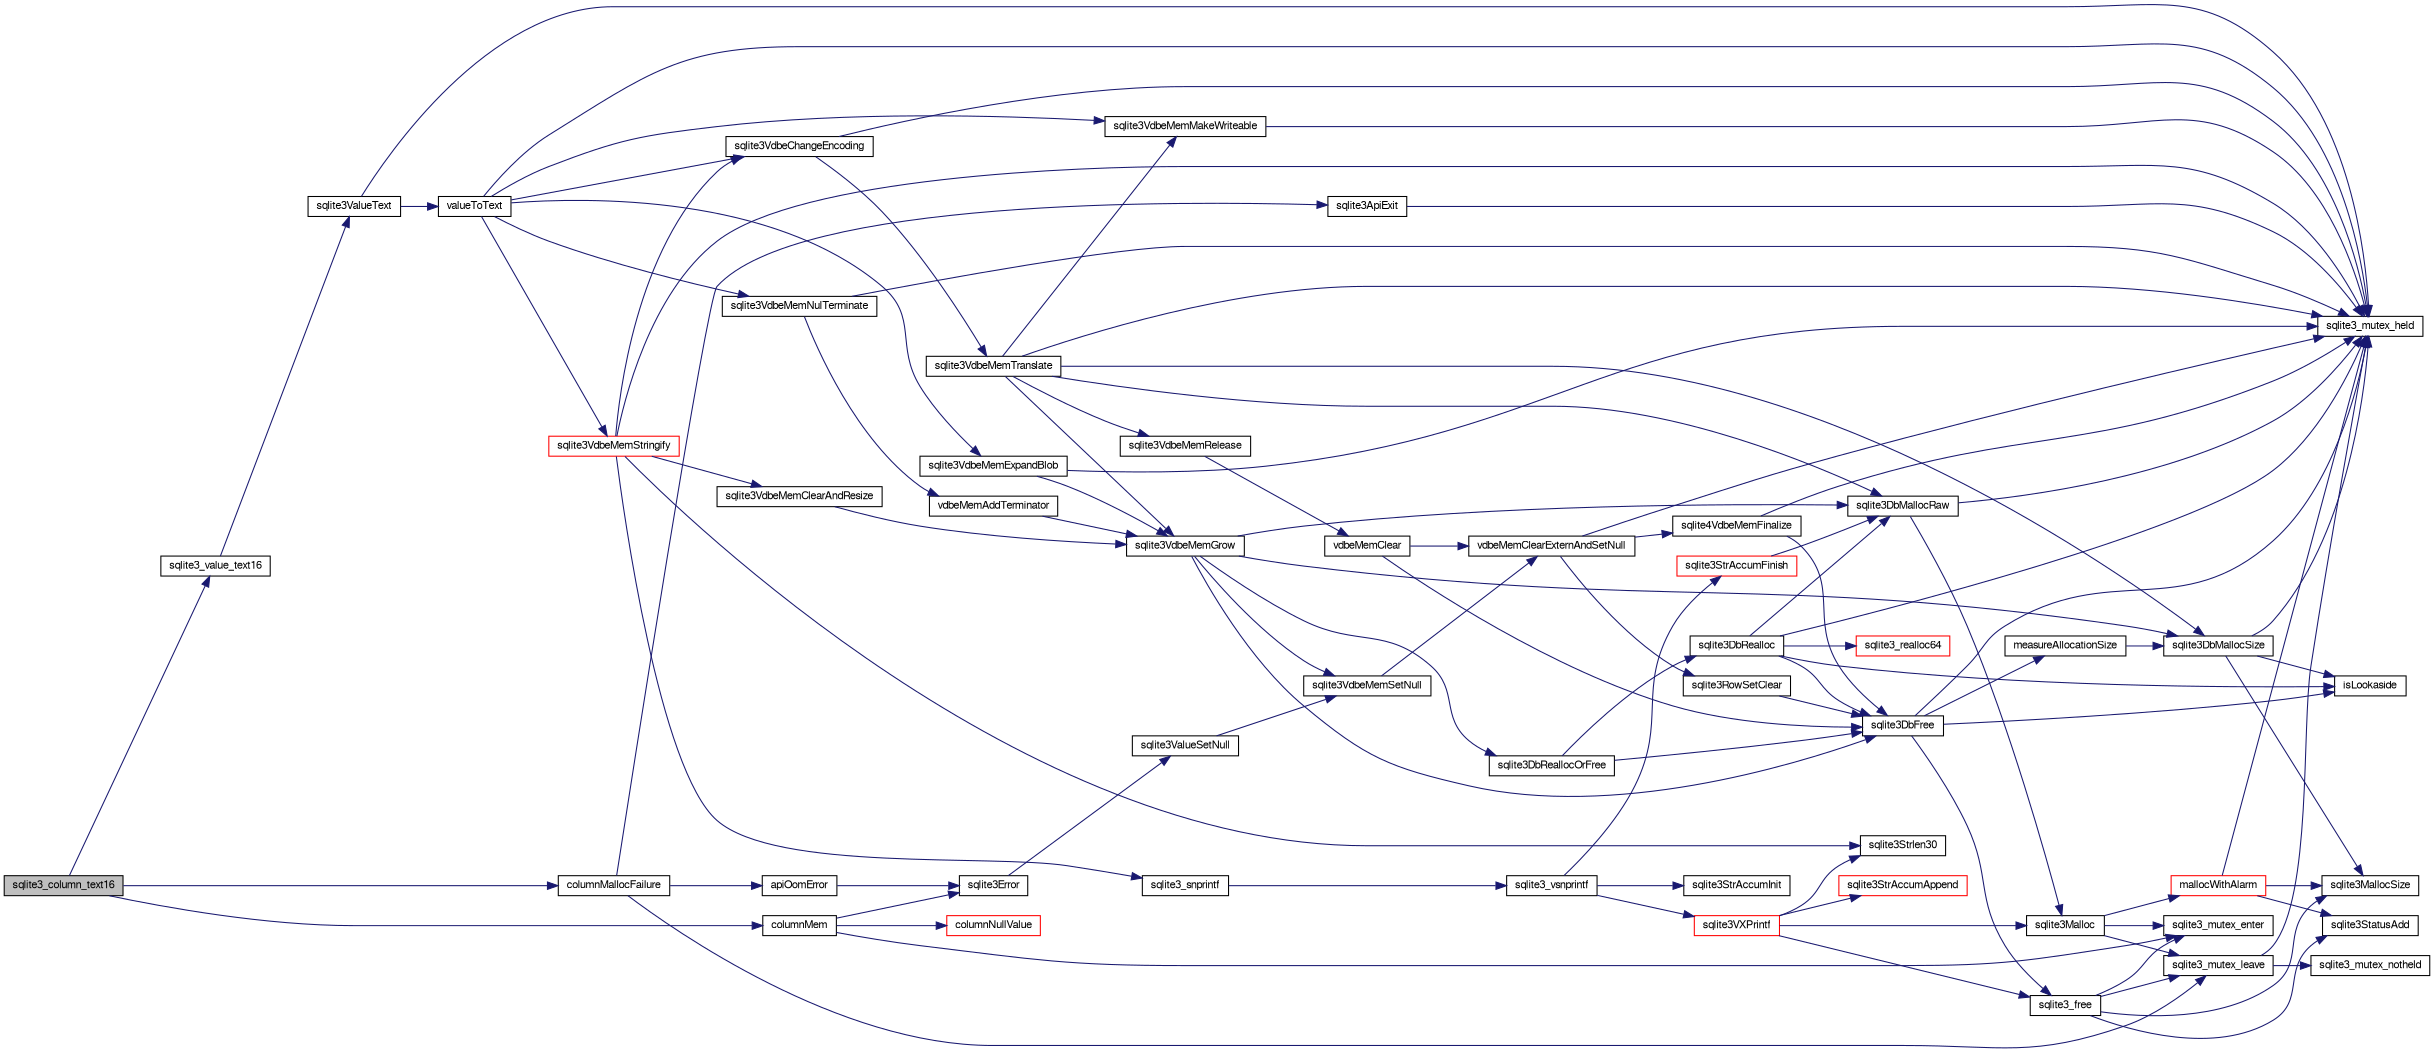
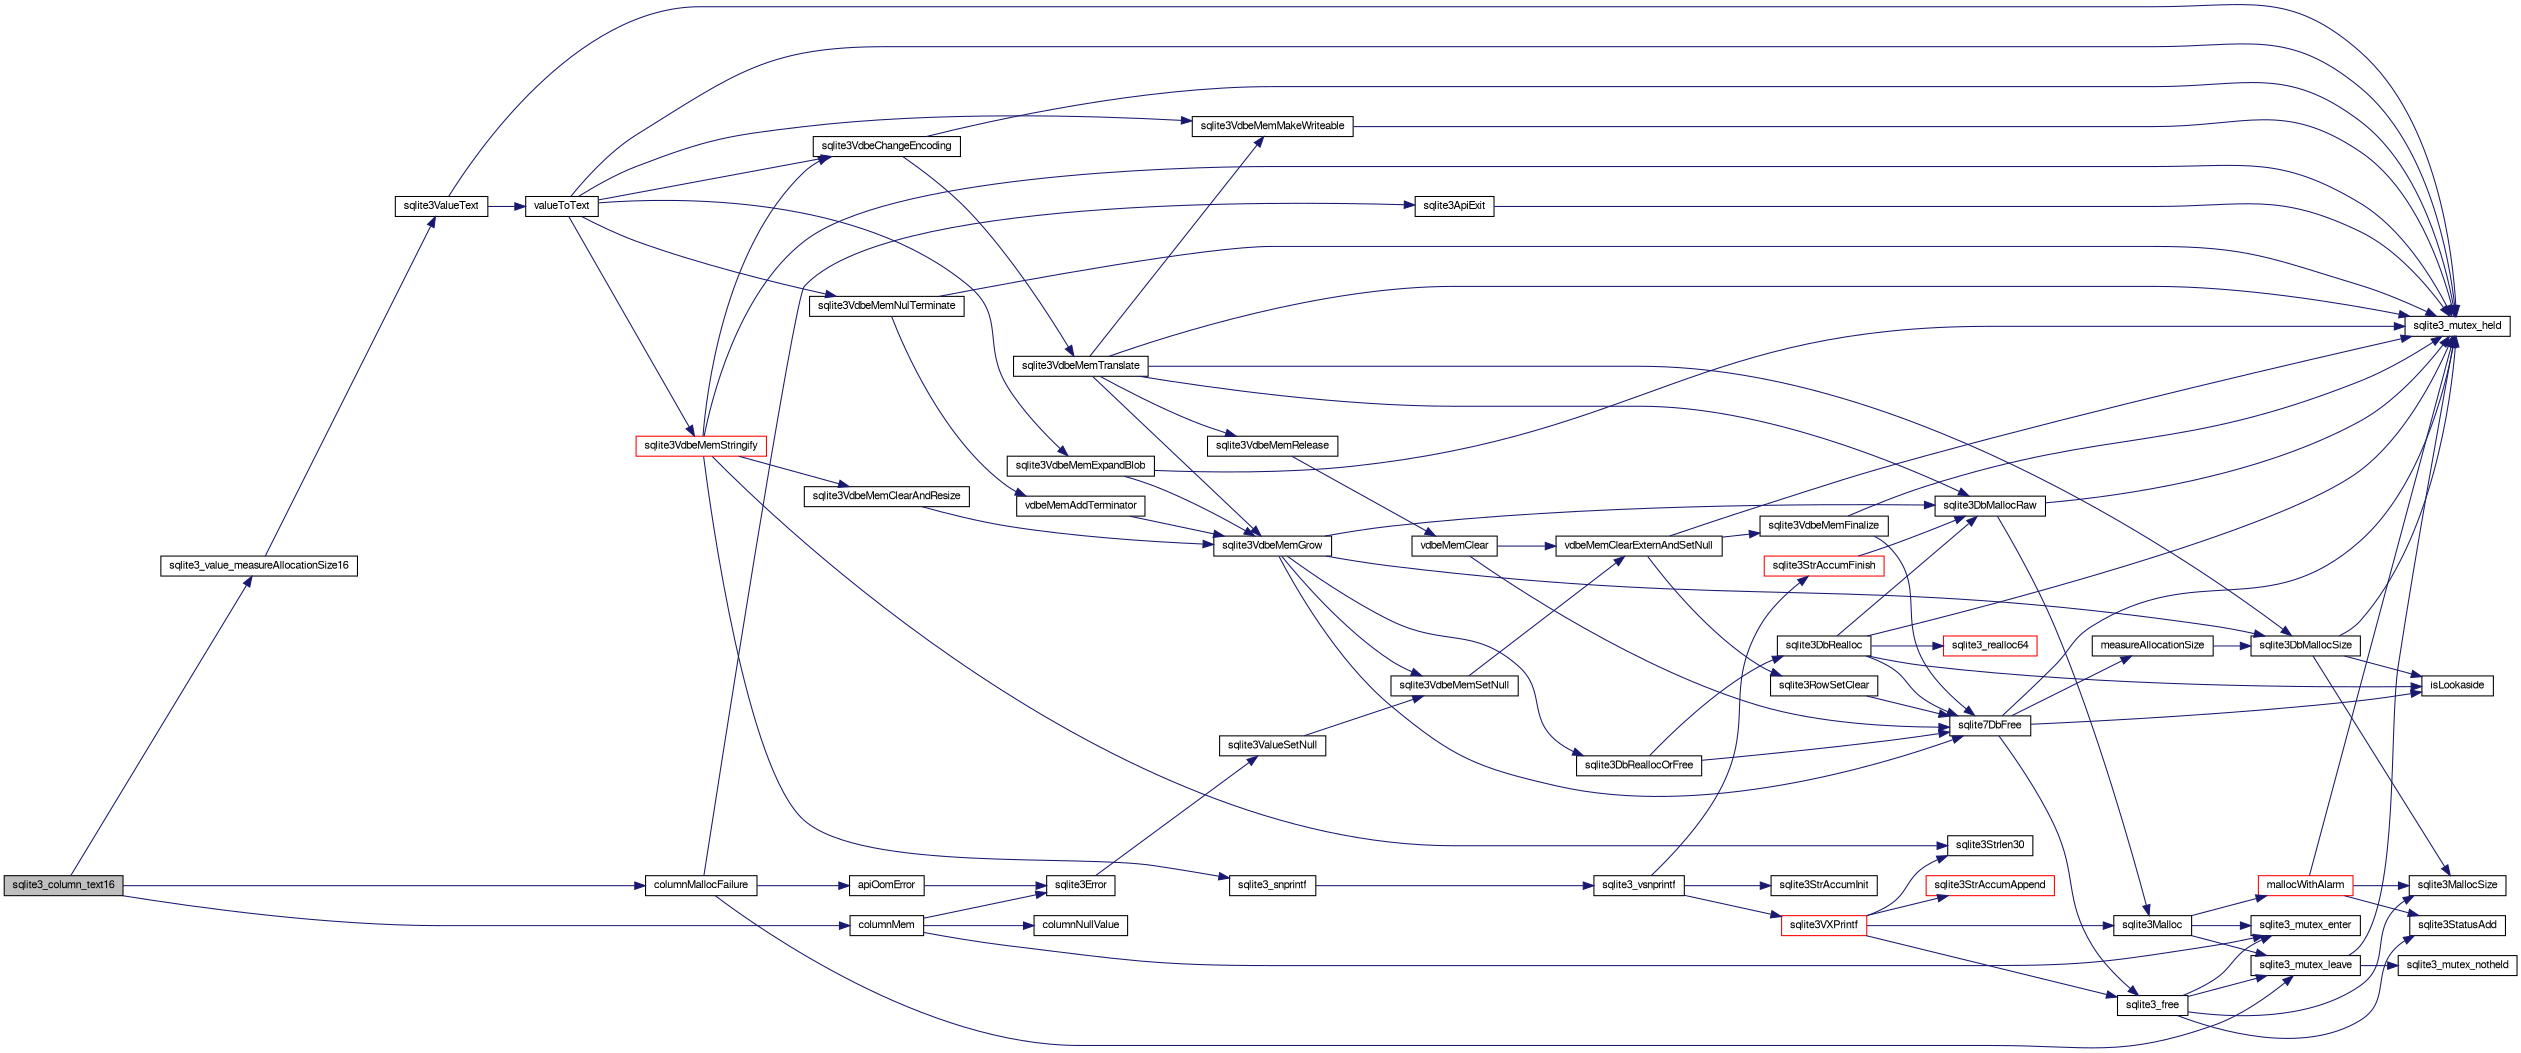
(1737, 526) -> (1824, 526)
(216, 566) -> (259, 566)
(1903, 726) -> (1990, 726)
(994, 926) -> (1081, 926)
